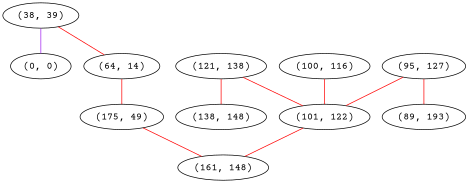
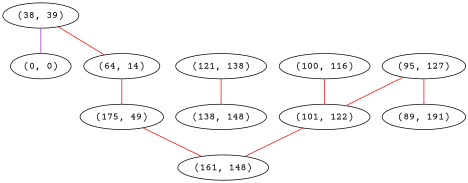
(273, 92) -> none
(424, 117) -> (424, 117)
